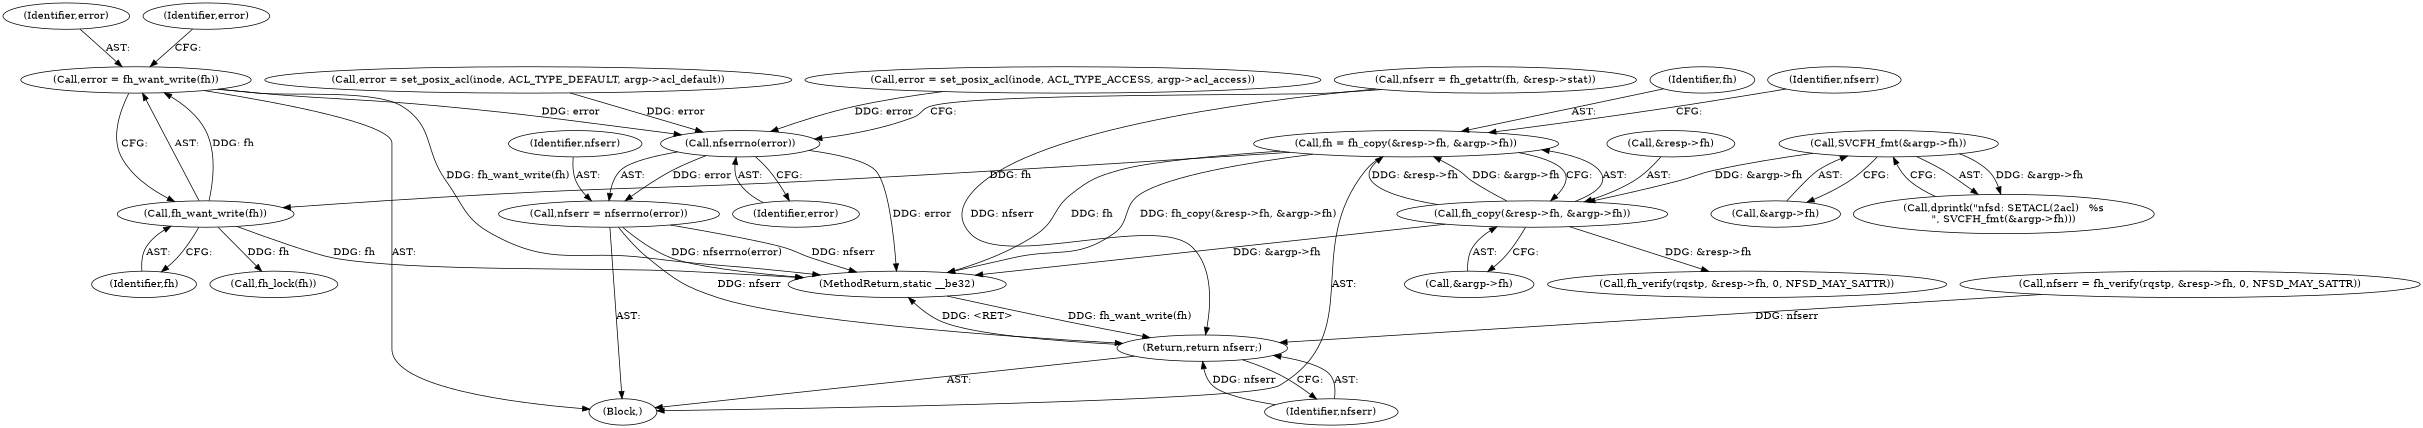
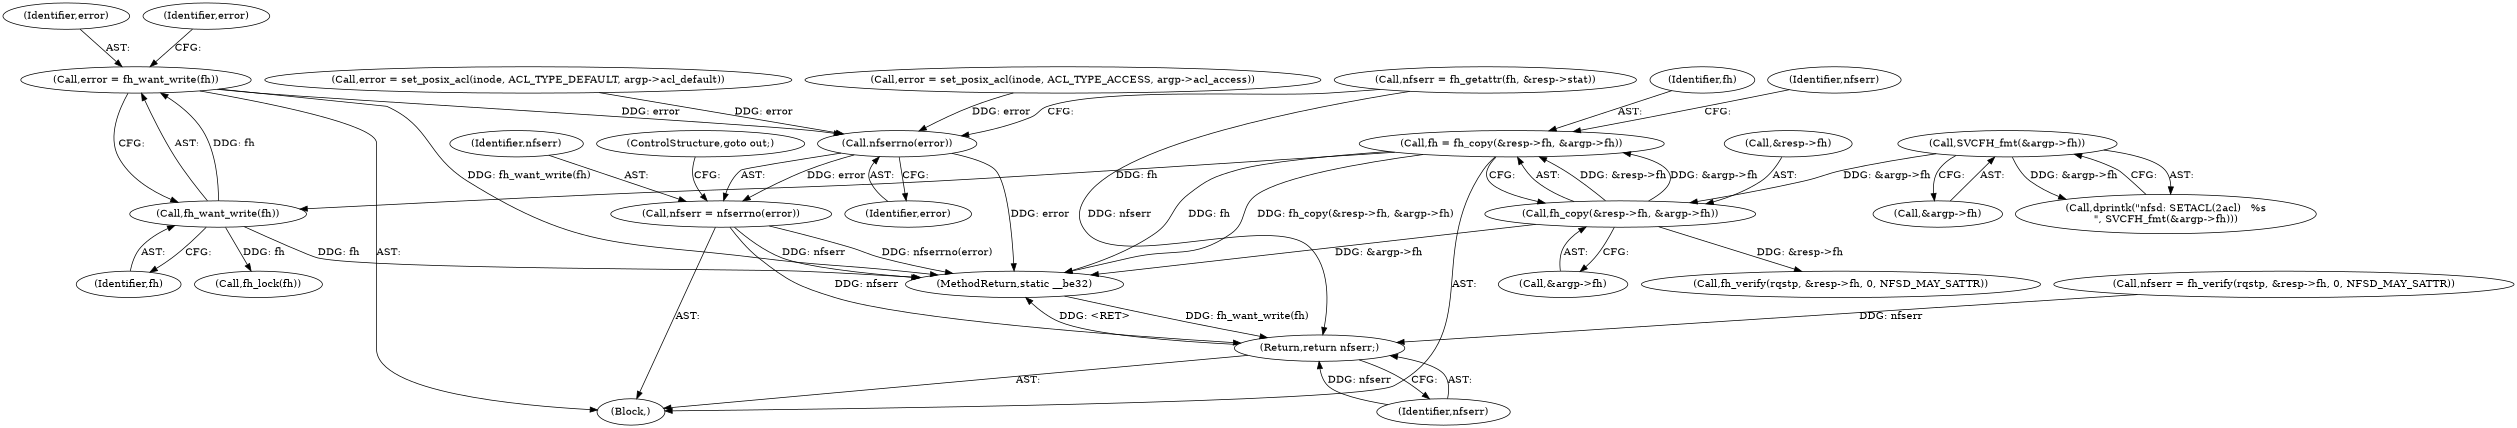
none -> (701, 144)
